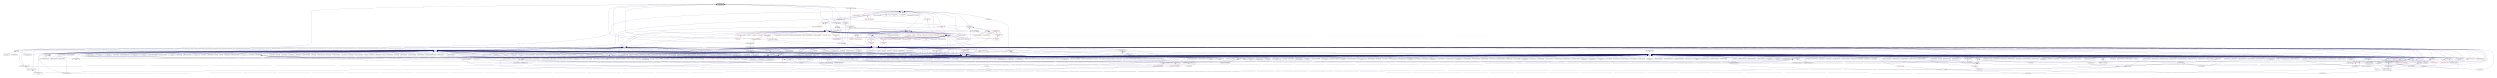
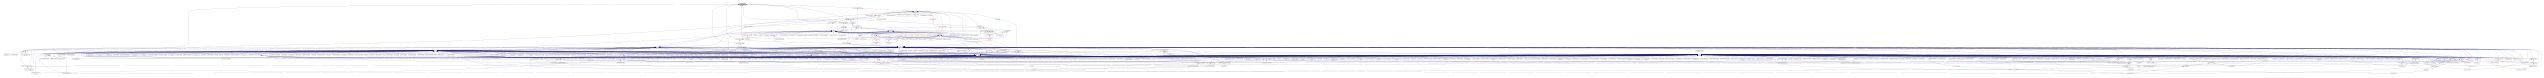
none -> (1594, 59)
